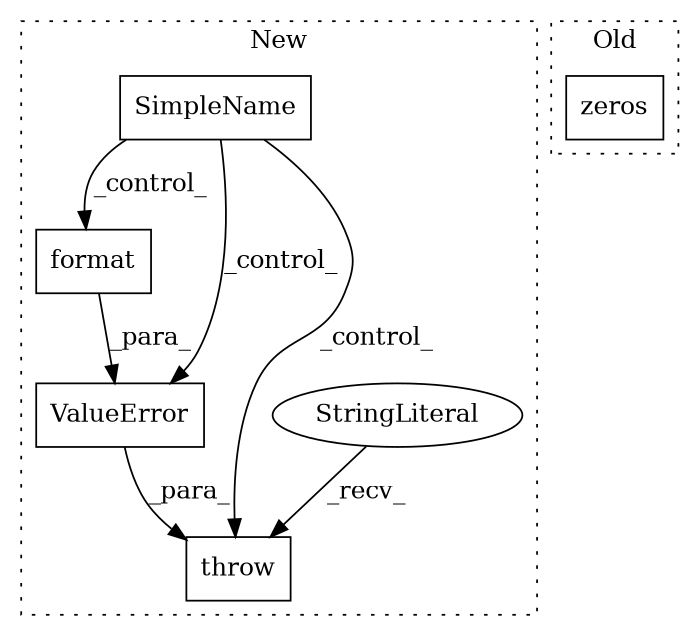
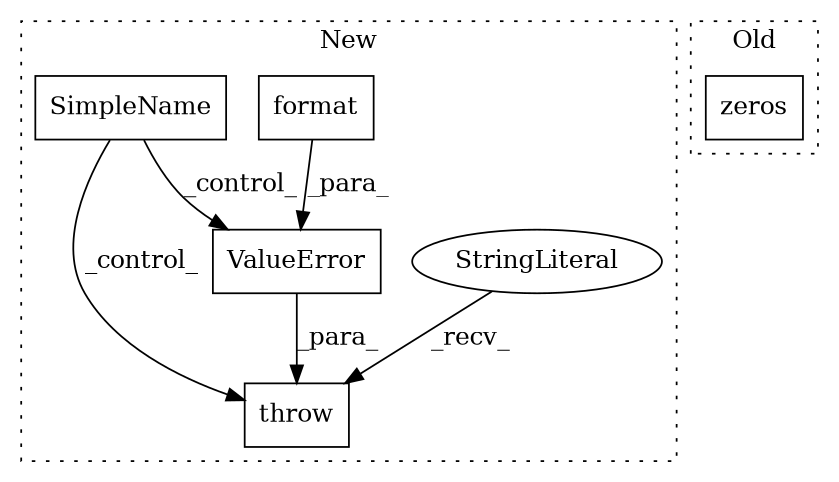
(95, 170) -> none
